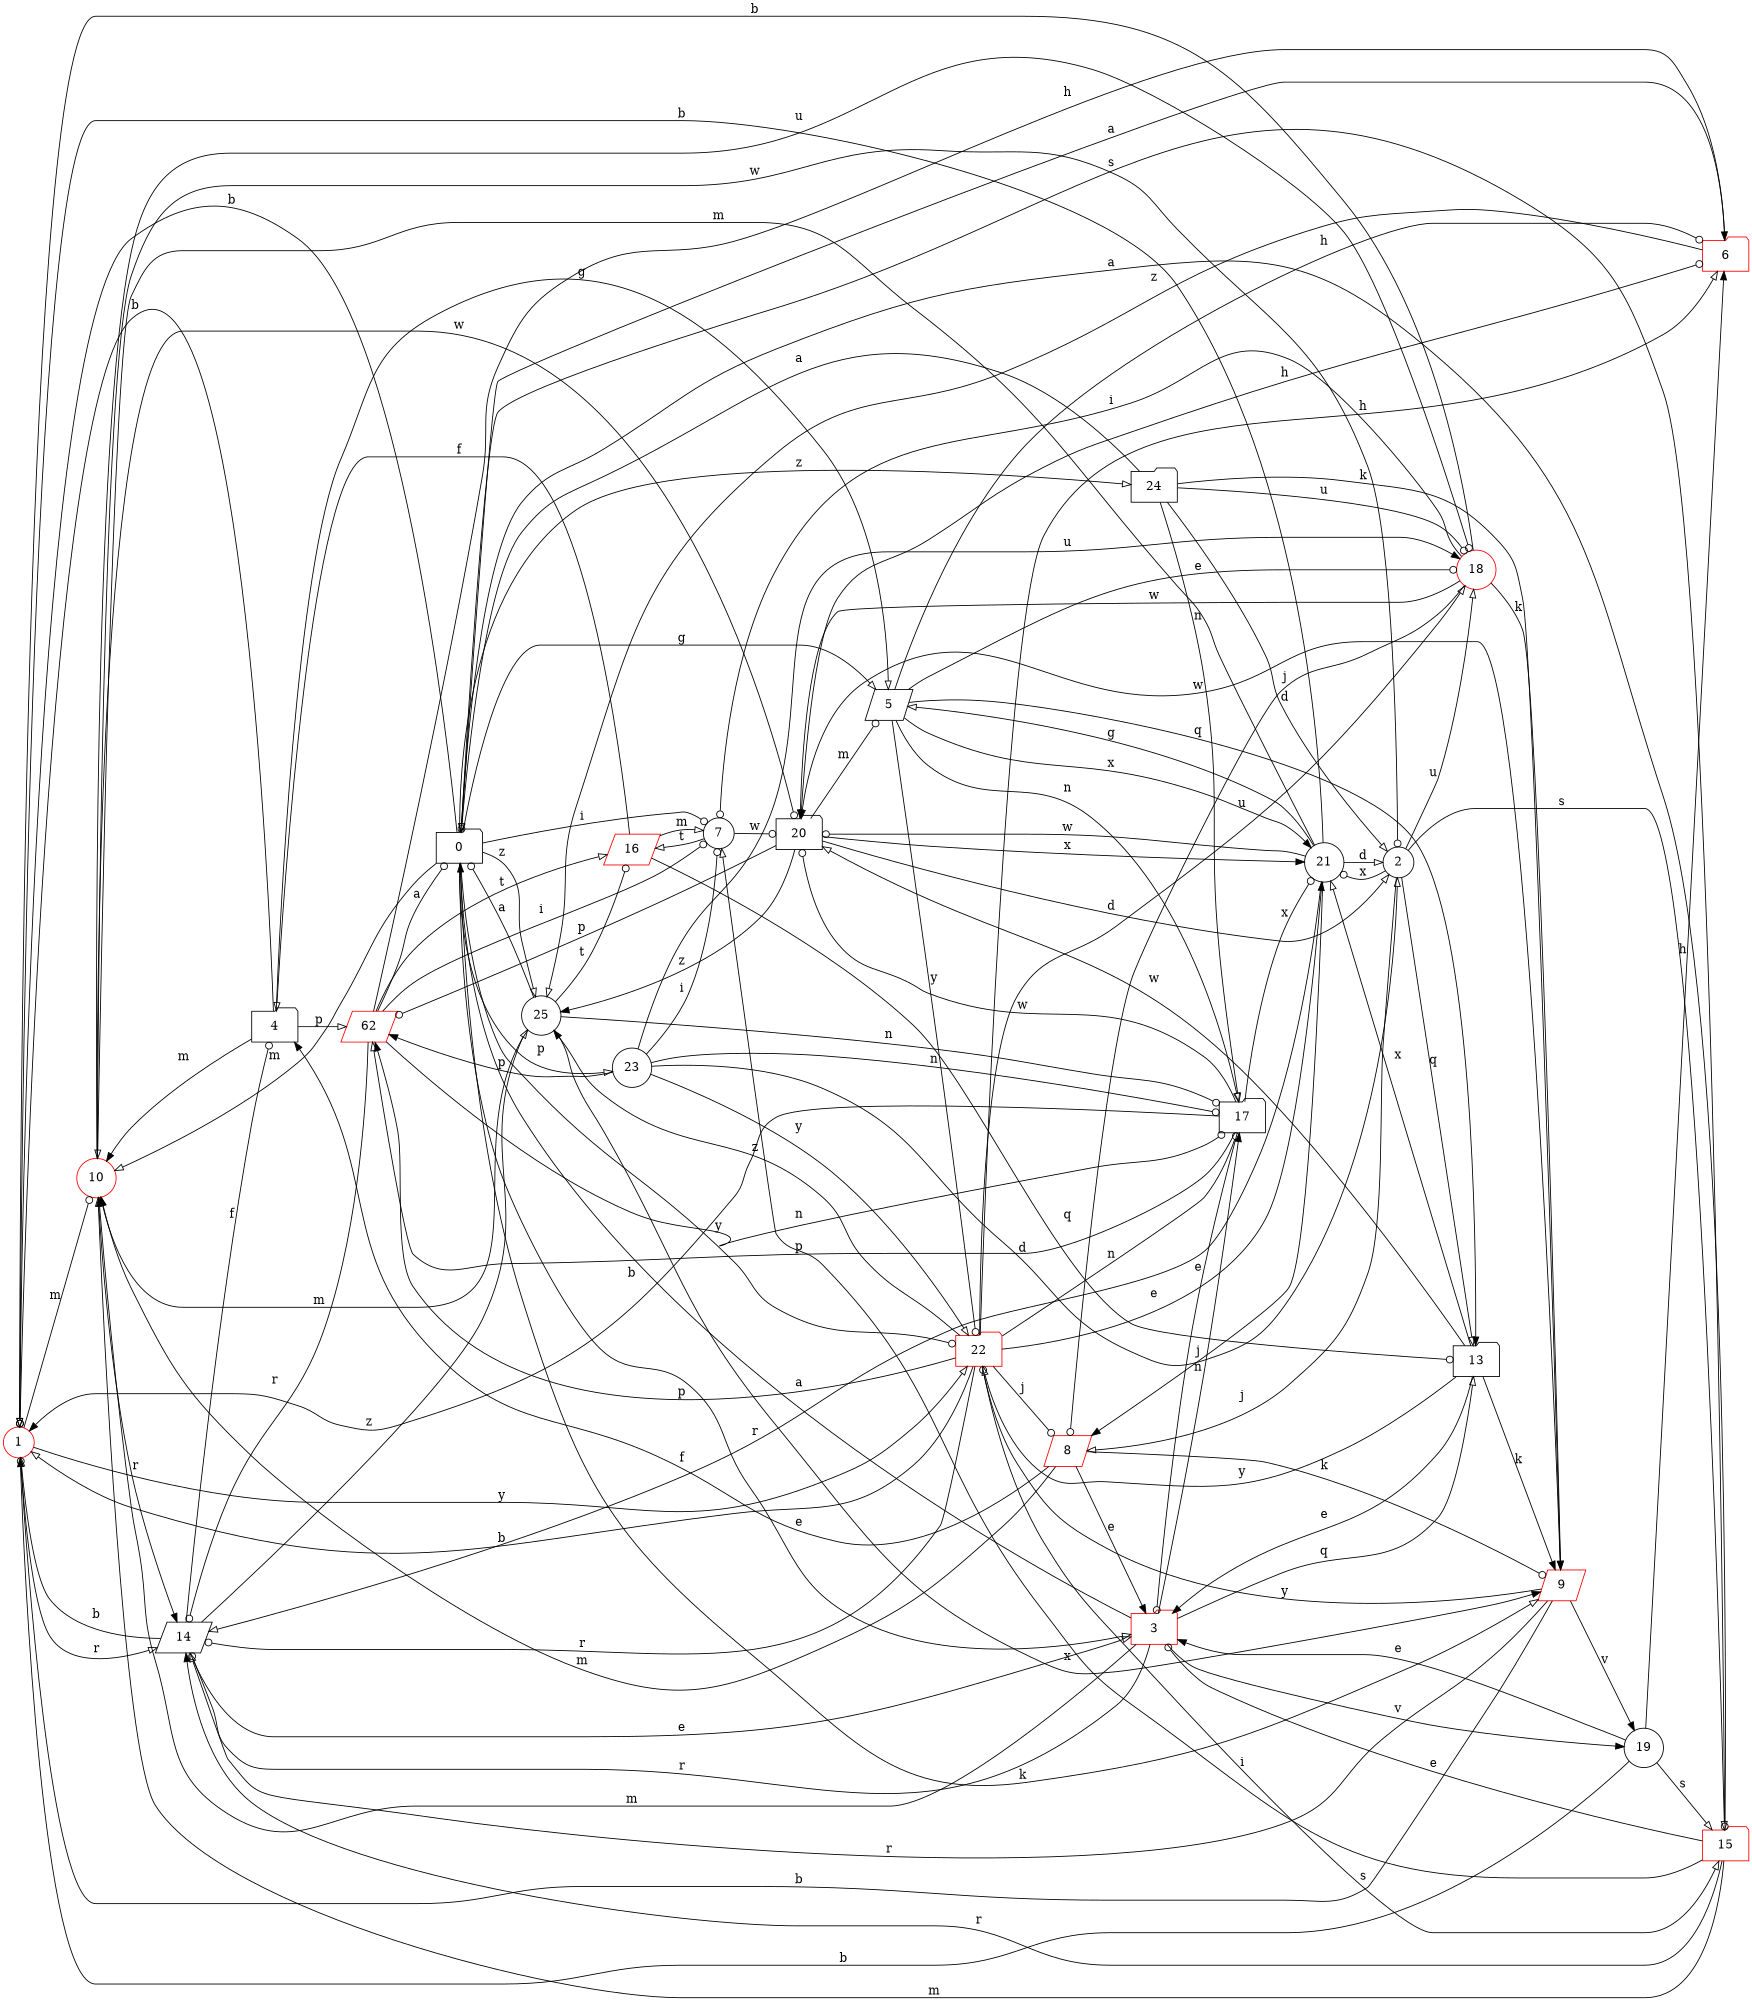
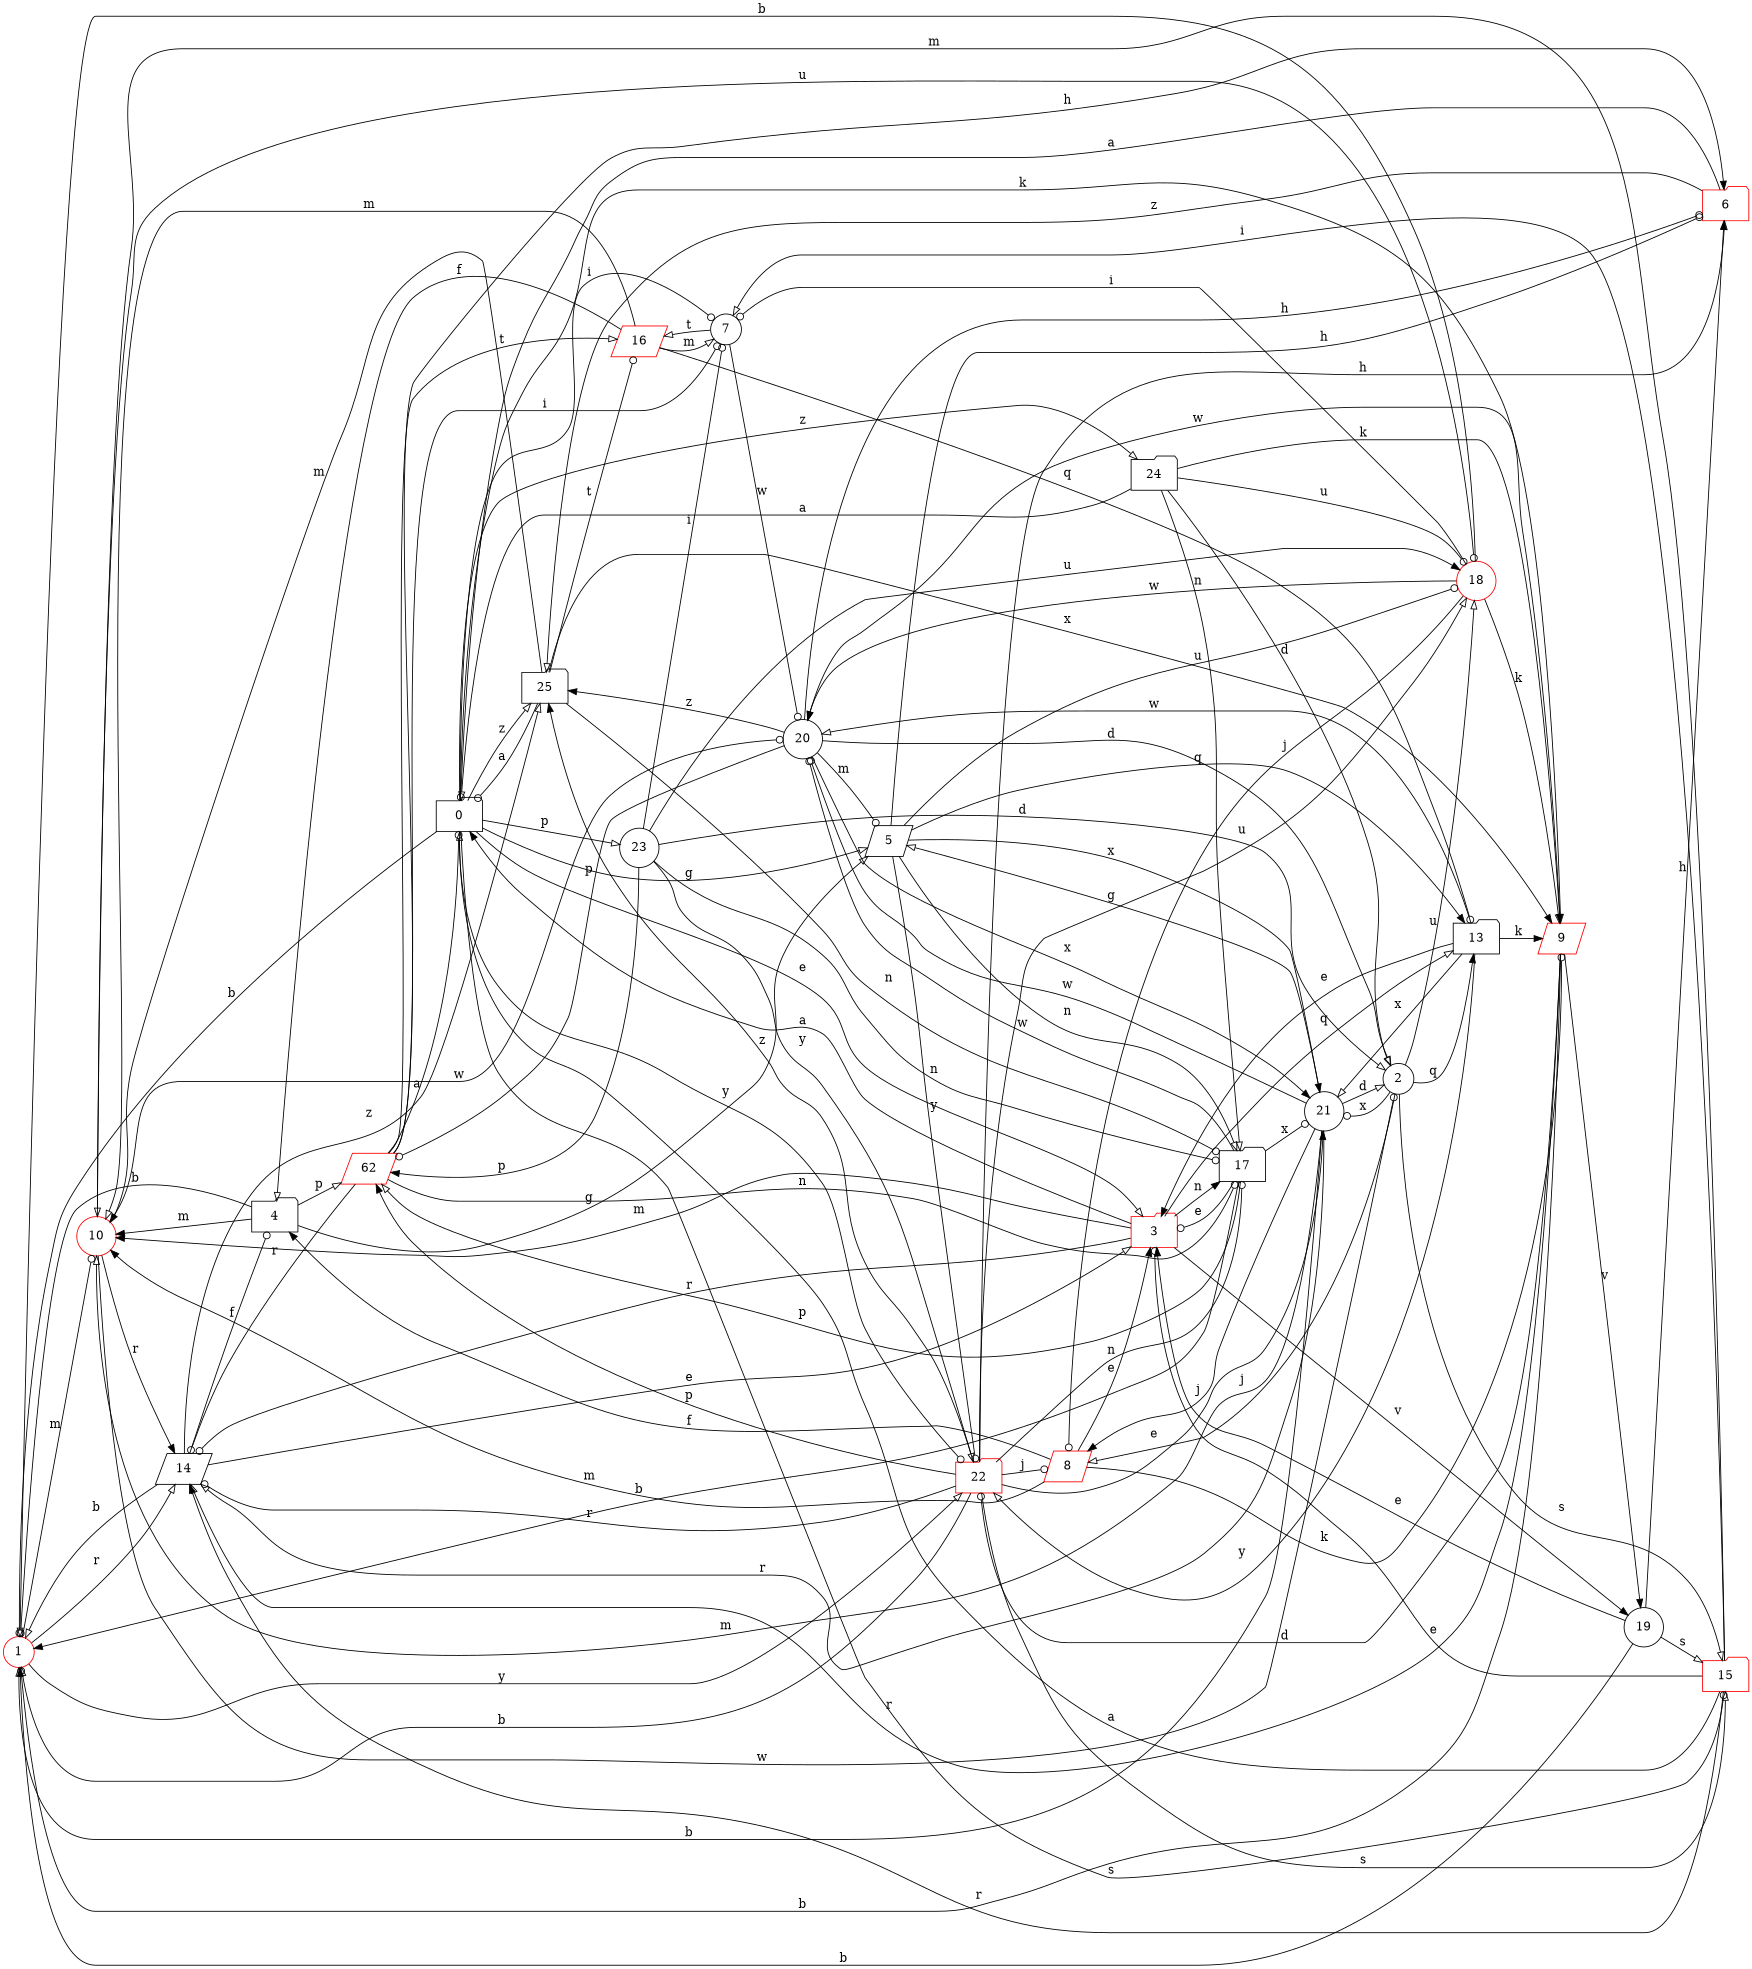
(1198, 567) -> (1198, 657)
(799, 834) -> (803, 739)
(541, 1016) -> (545, 688)
(312, 1049) -> (123, 445)
(1437, 1107) -> (1458, 1035)
(1285, 1592) -> (1285, 1636)
